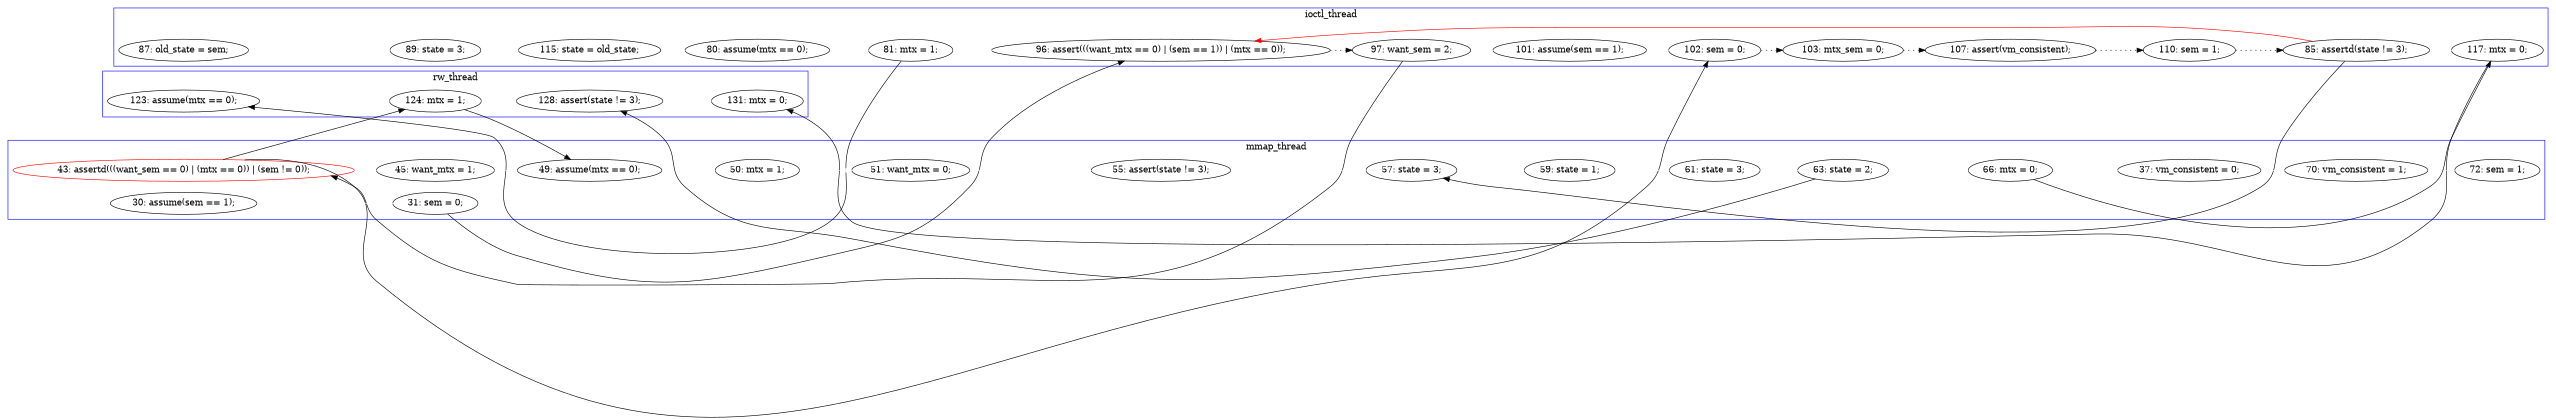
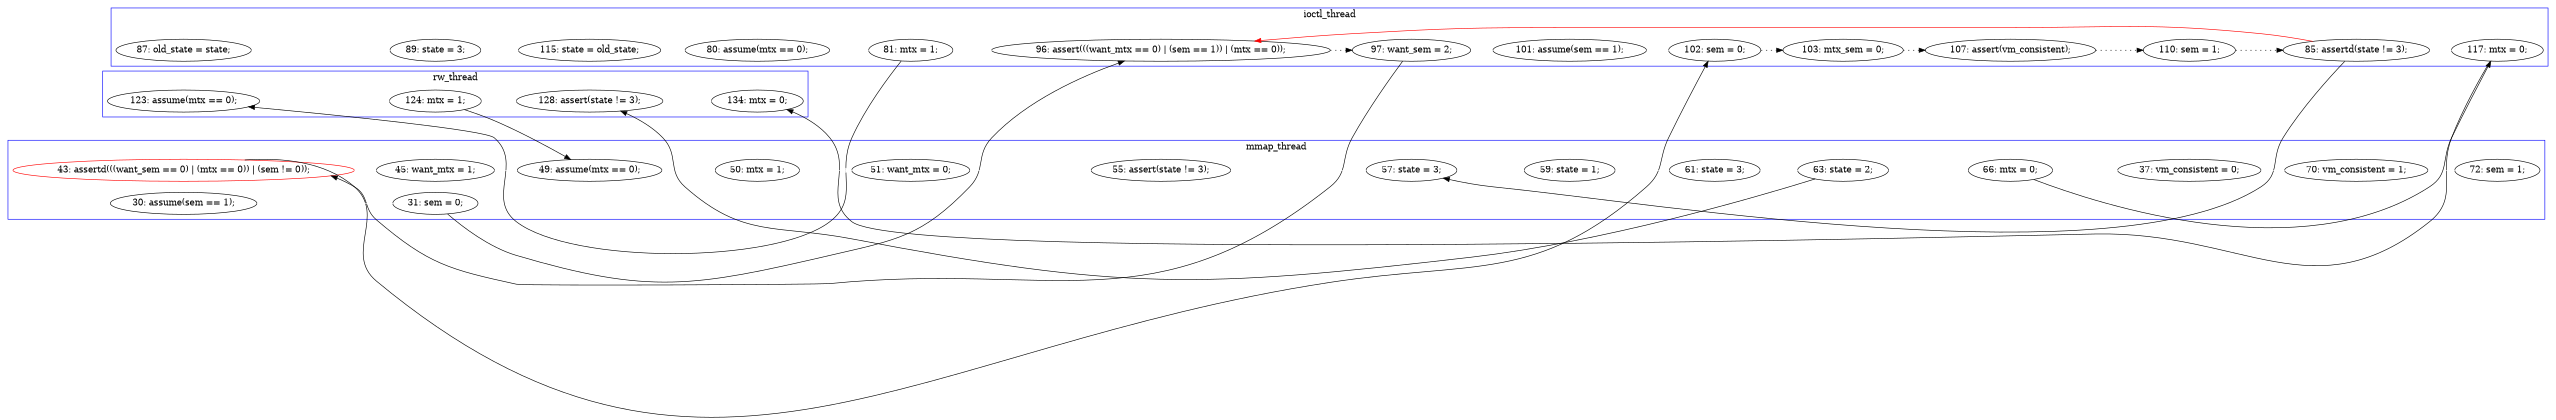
(184, 50) -> (184, 50)
(757, 101) -> (757, 101)
(311, 135) -> none
